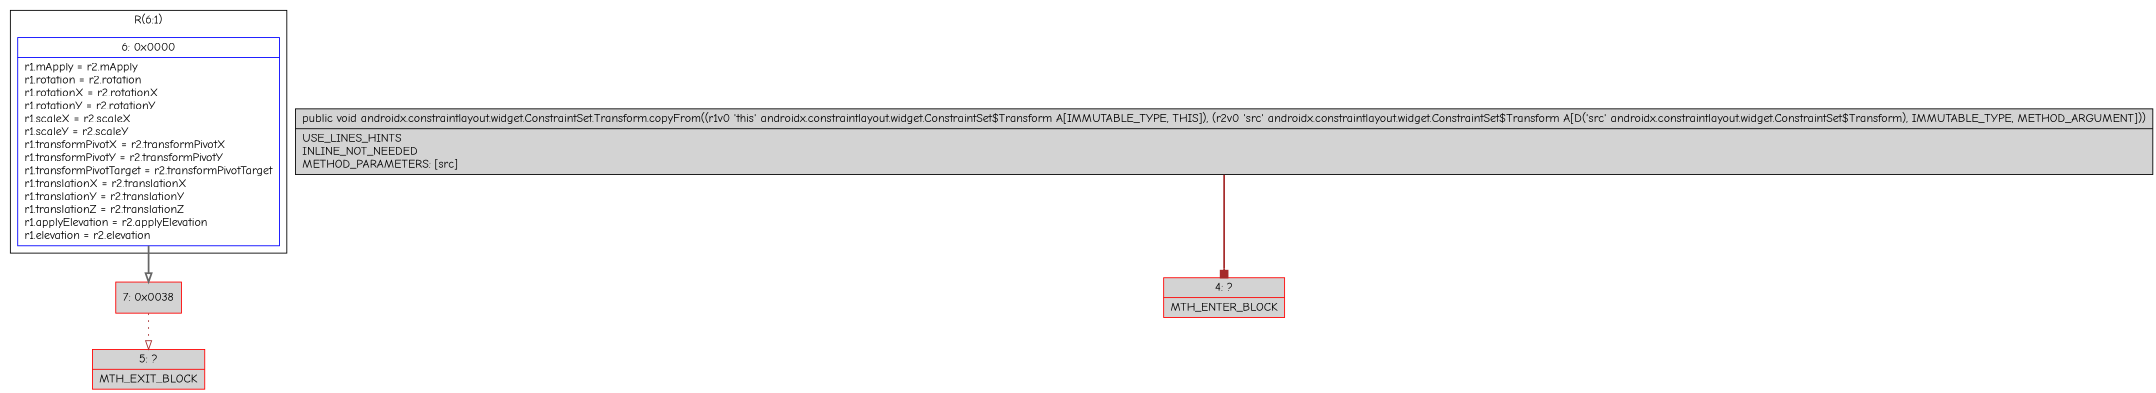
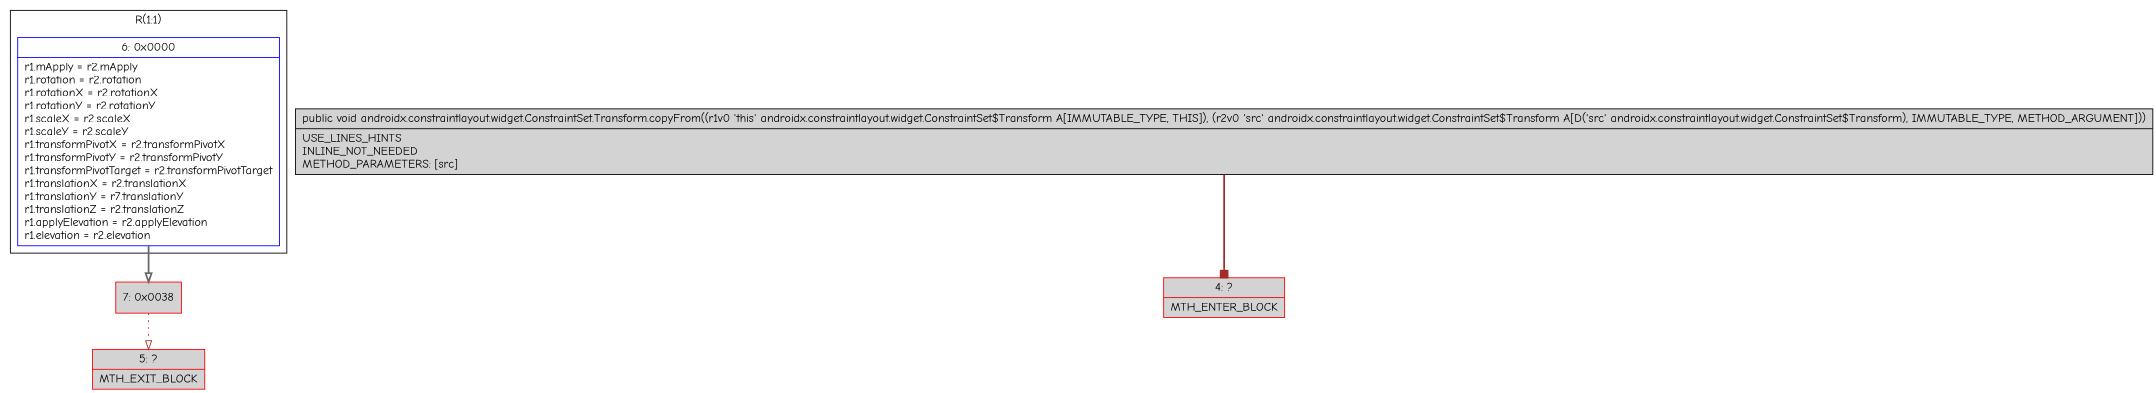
(149, 20) -> (149, 20)
(105, 197) -> (104, 197)
